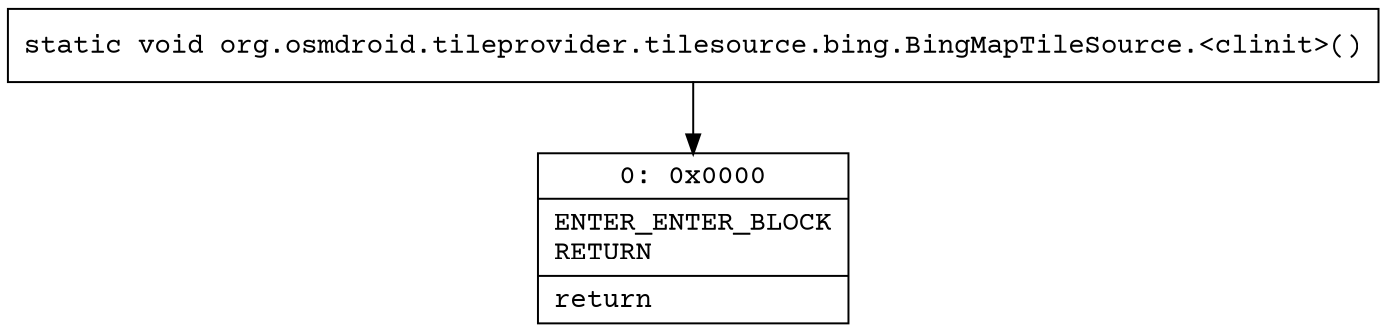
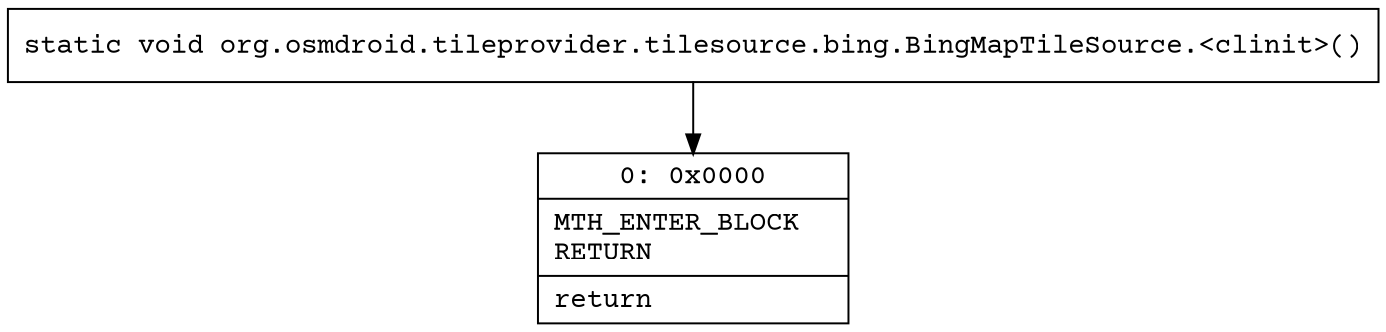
(693, 222) -> (676, 222)
